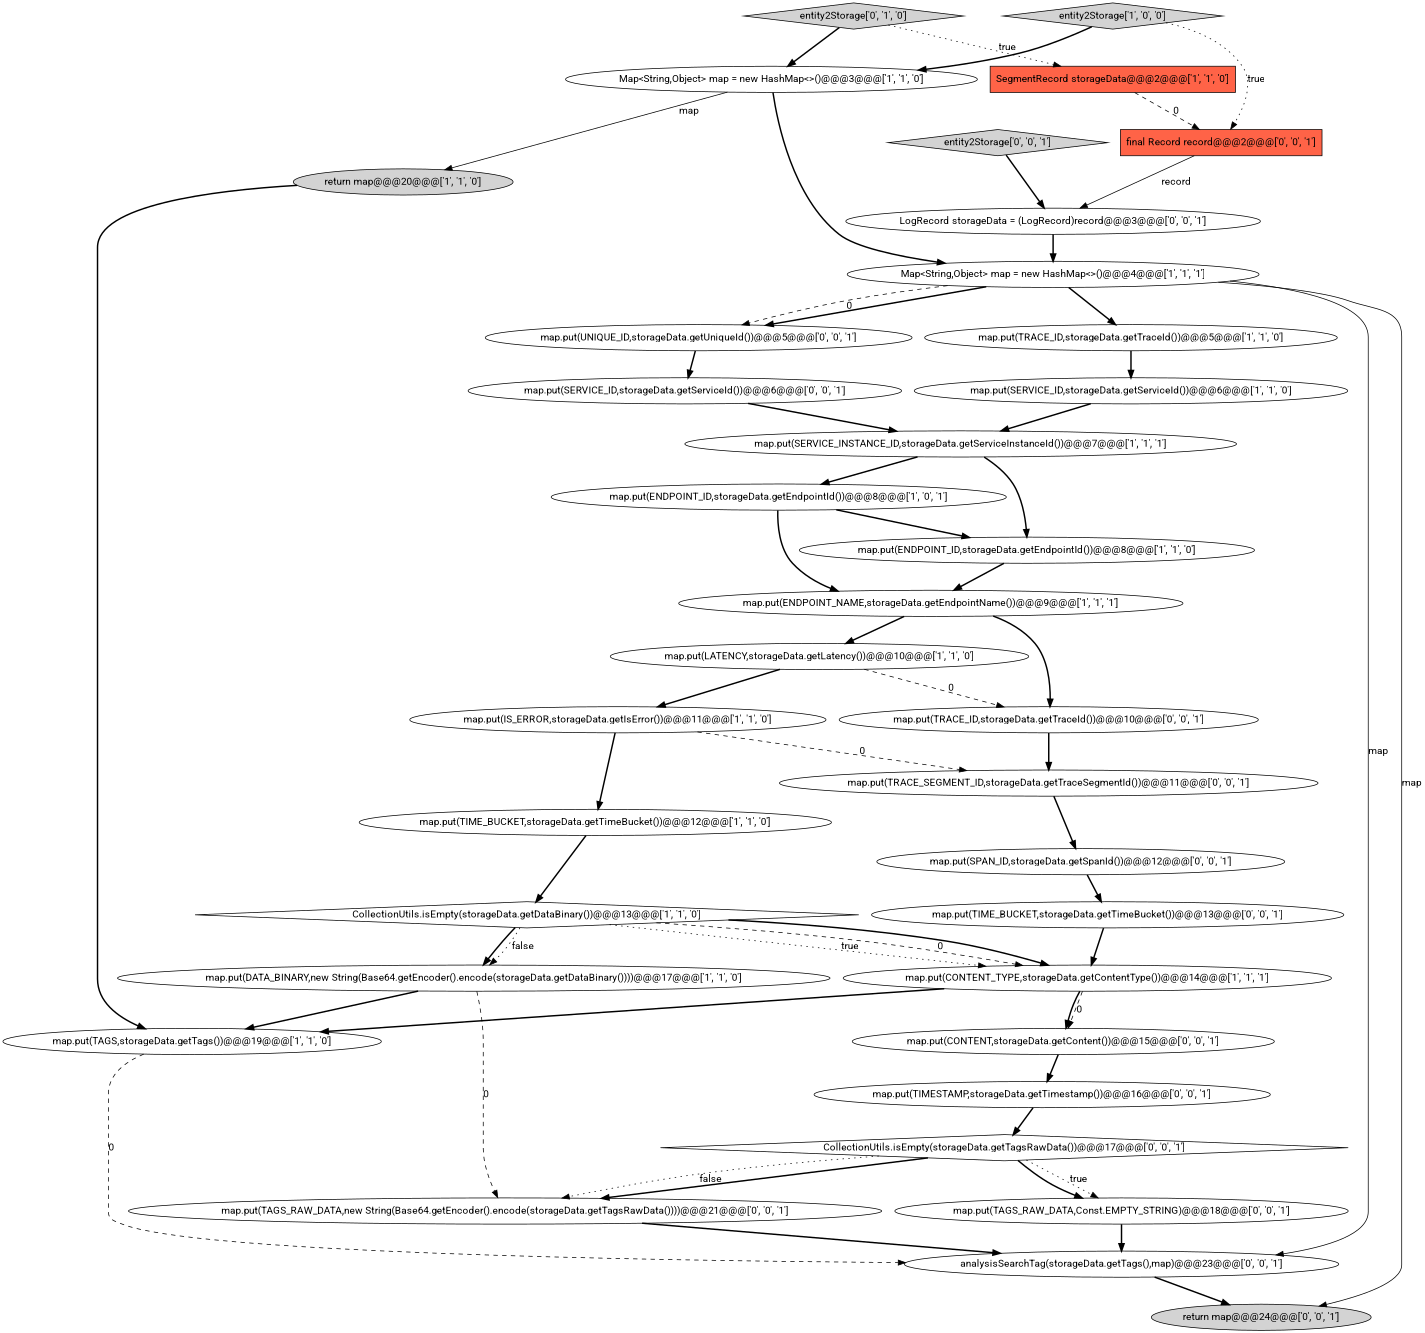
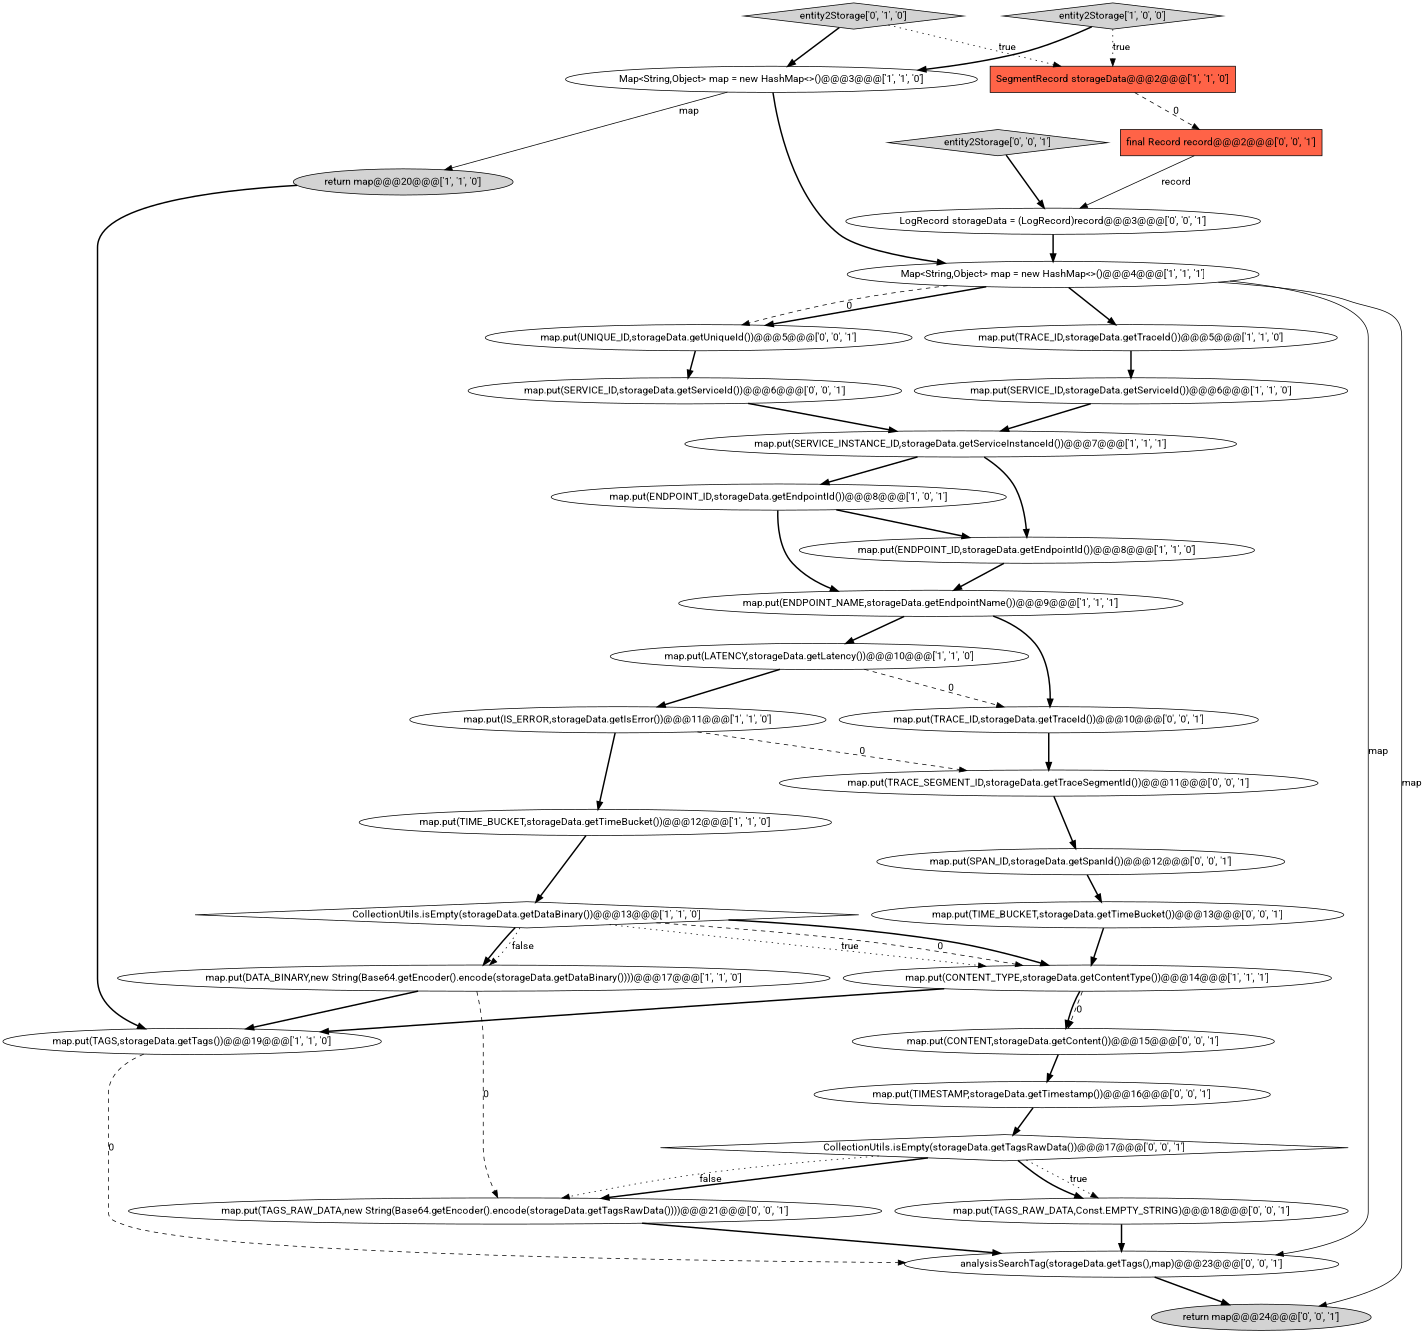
(1233, 55) -> (1113, 44)
